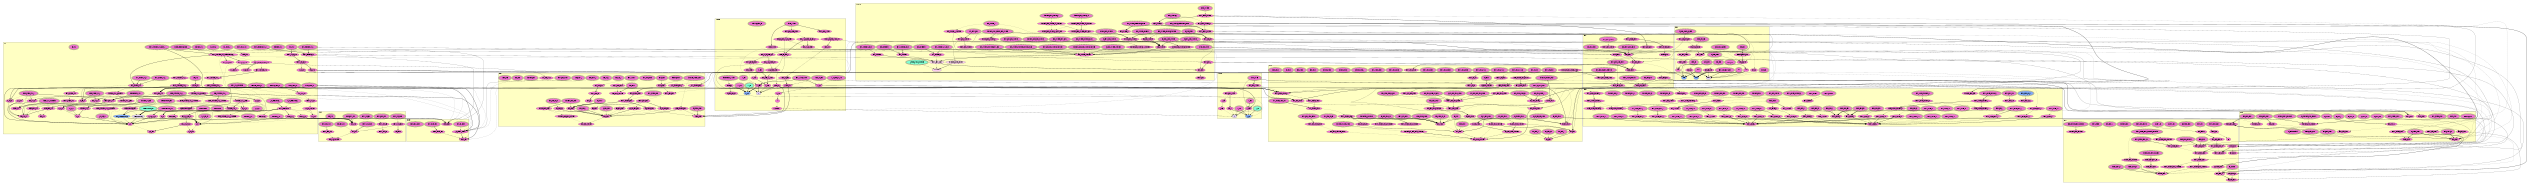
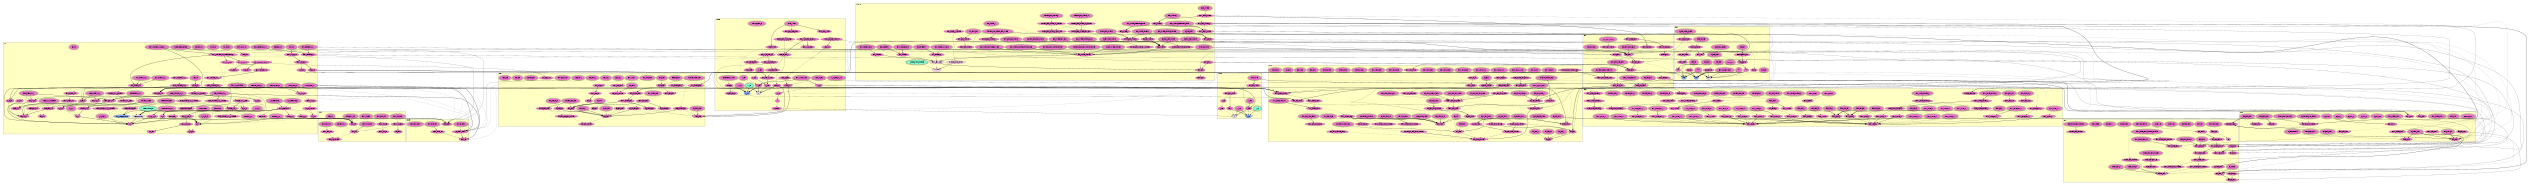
(2026, 93) -> (2026, 93)
